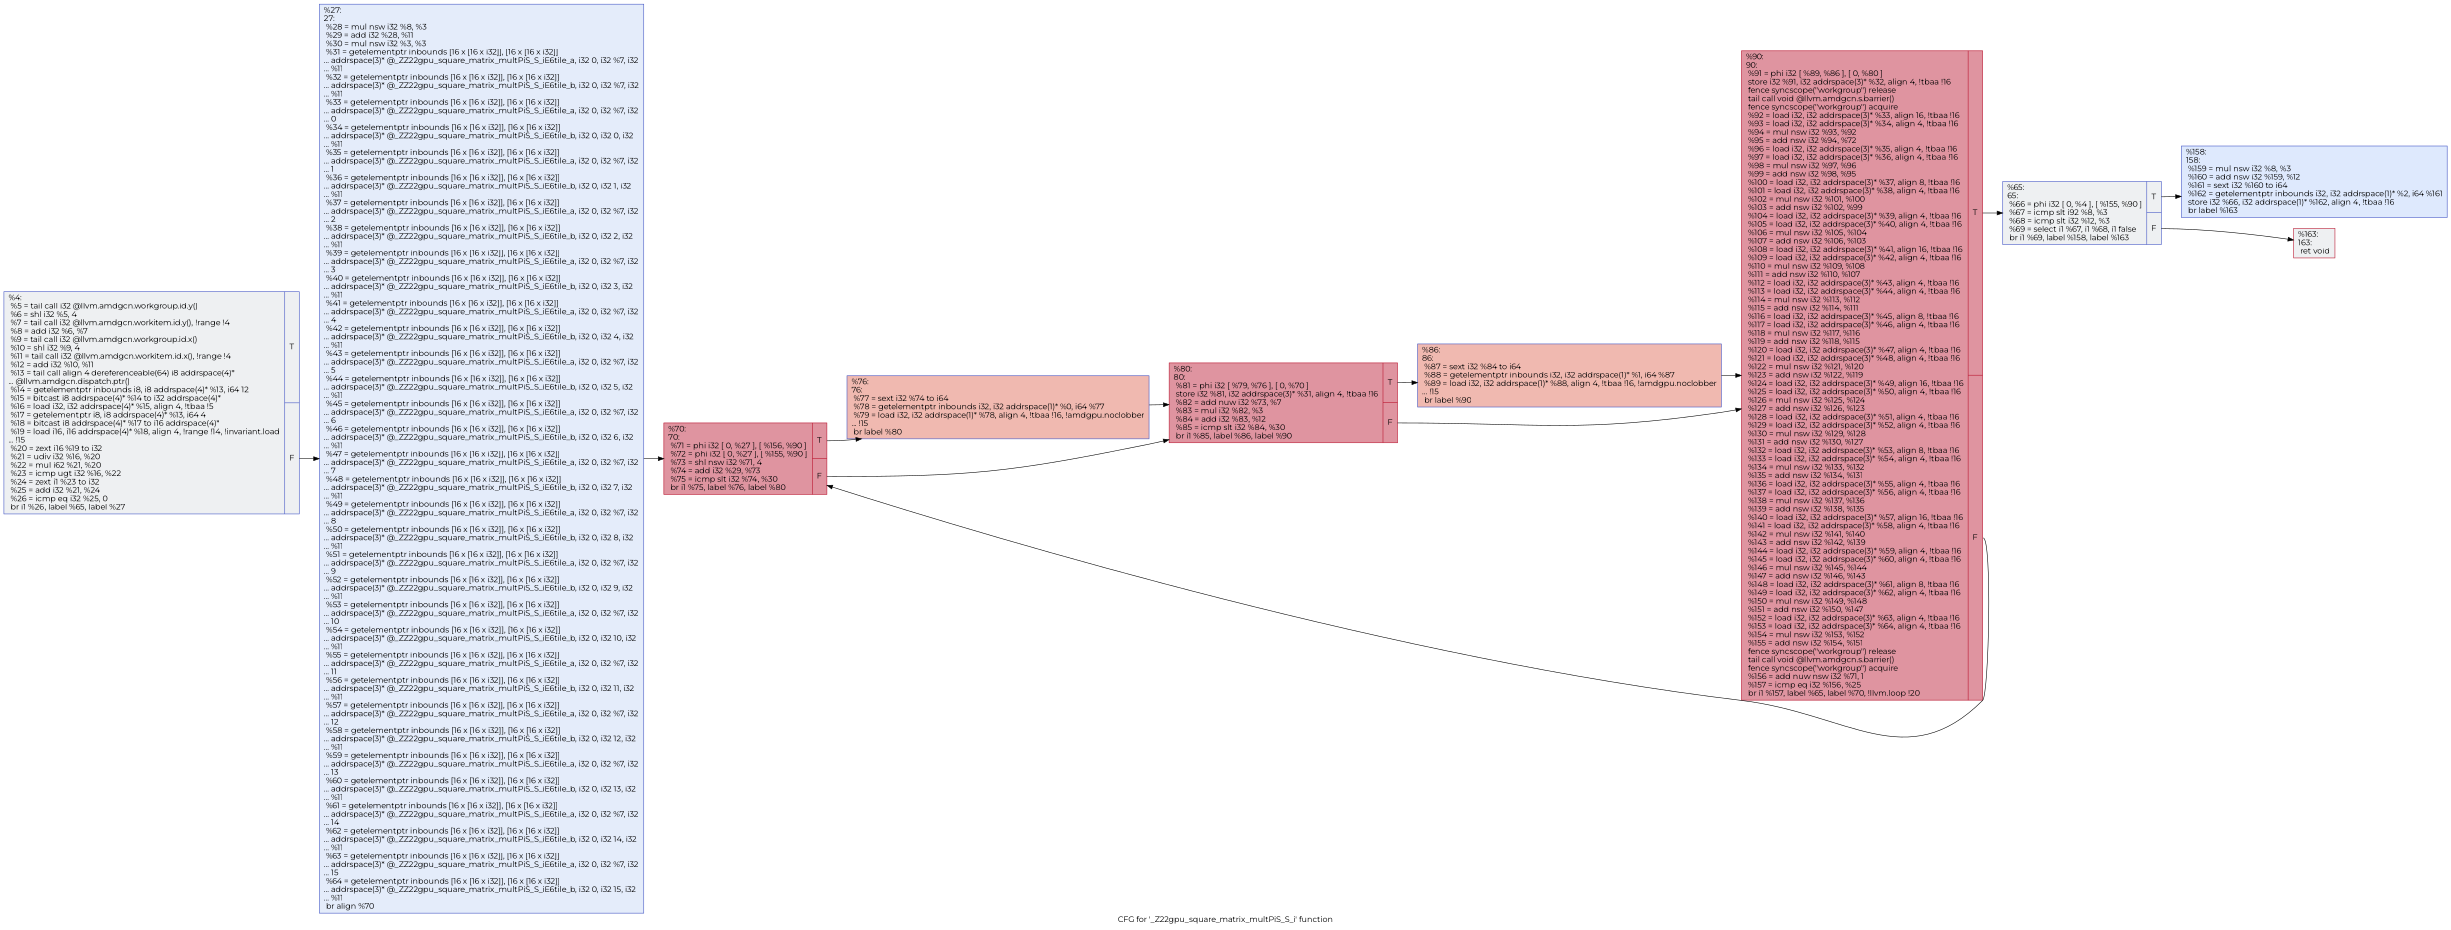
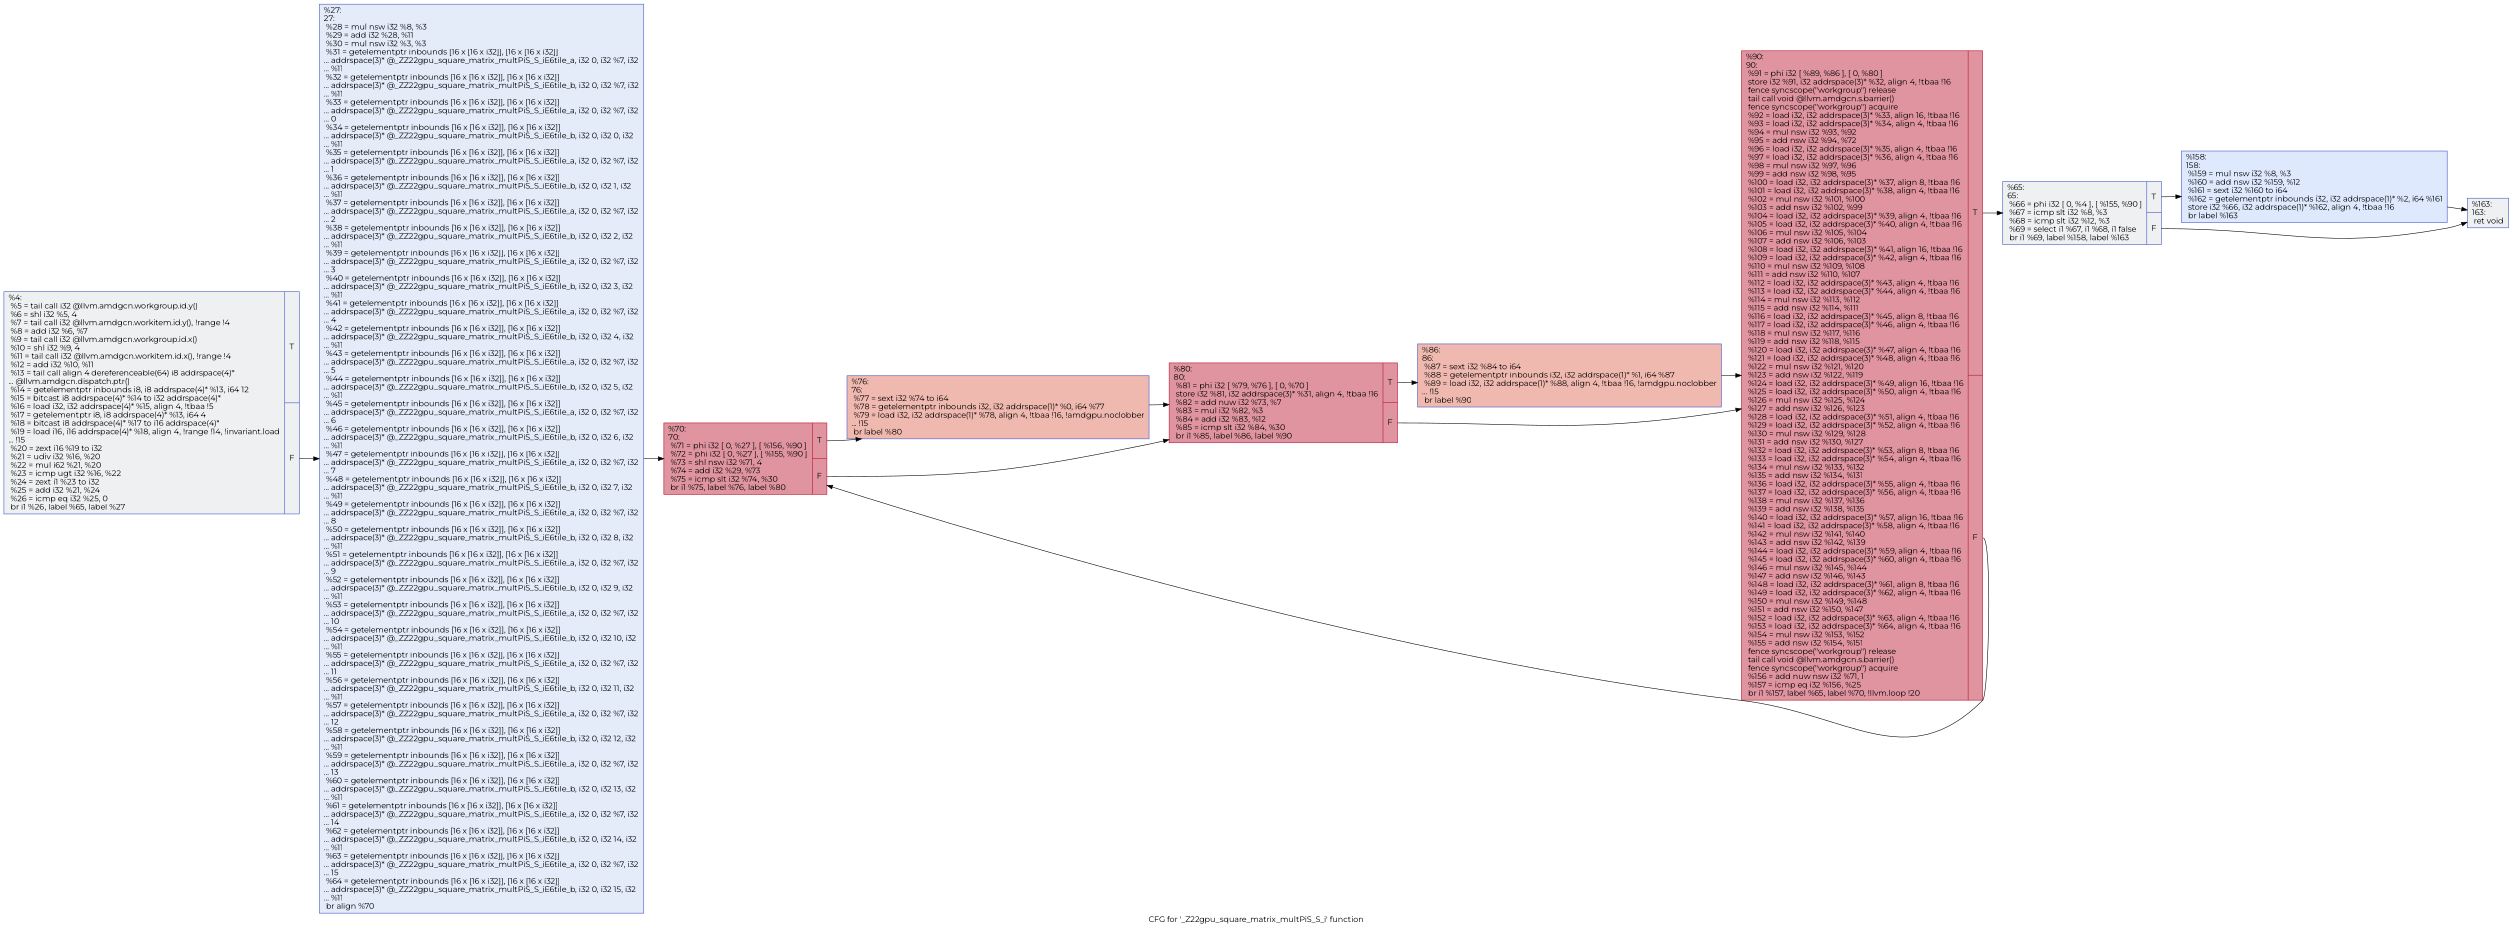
none -> (2454, 208)
(2058, 213) -> (2057, 213)
(2314, 243) -> (2488, 213)
